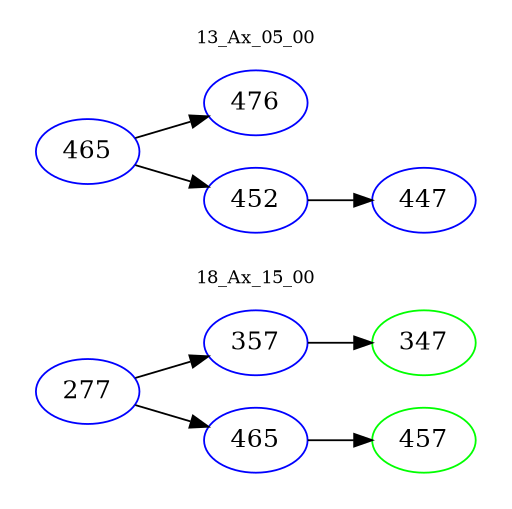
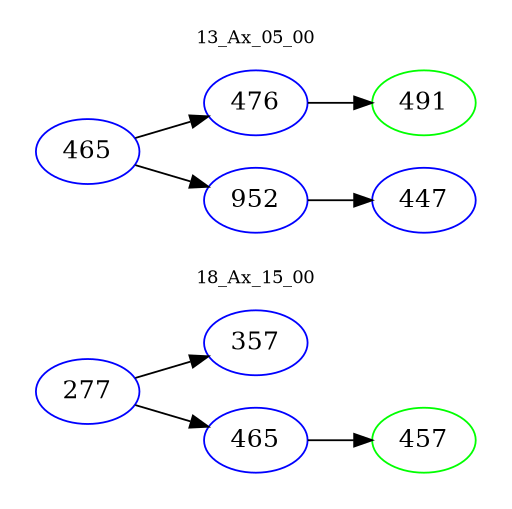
none -> (424, 103)
(256, 200) -> (256, 200)
(424, 343) -> none
